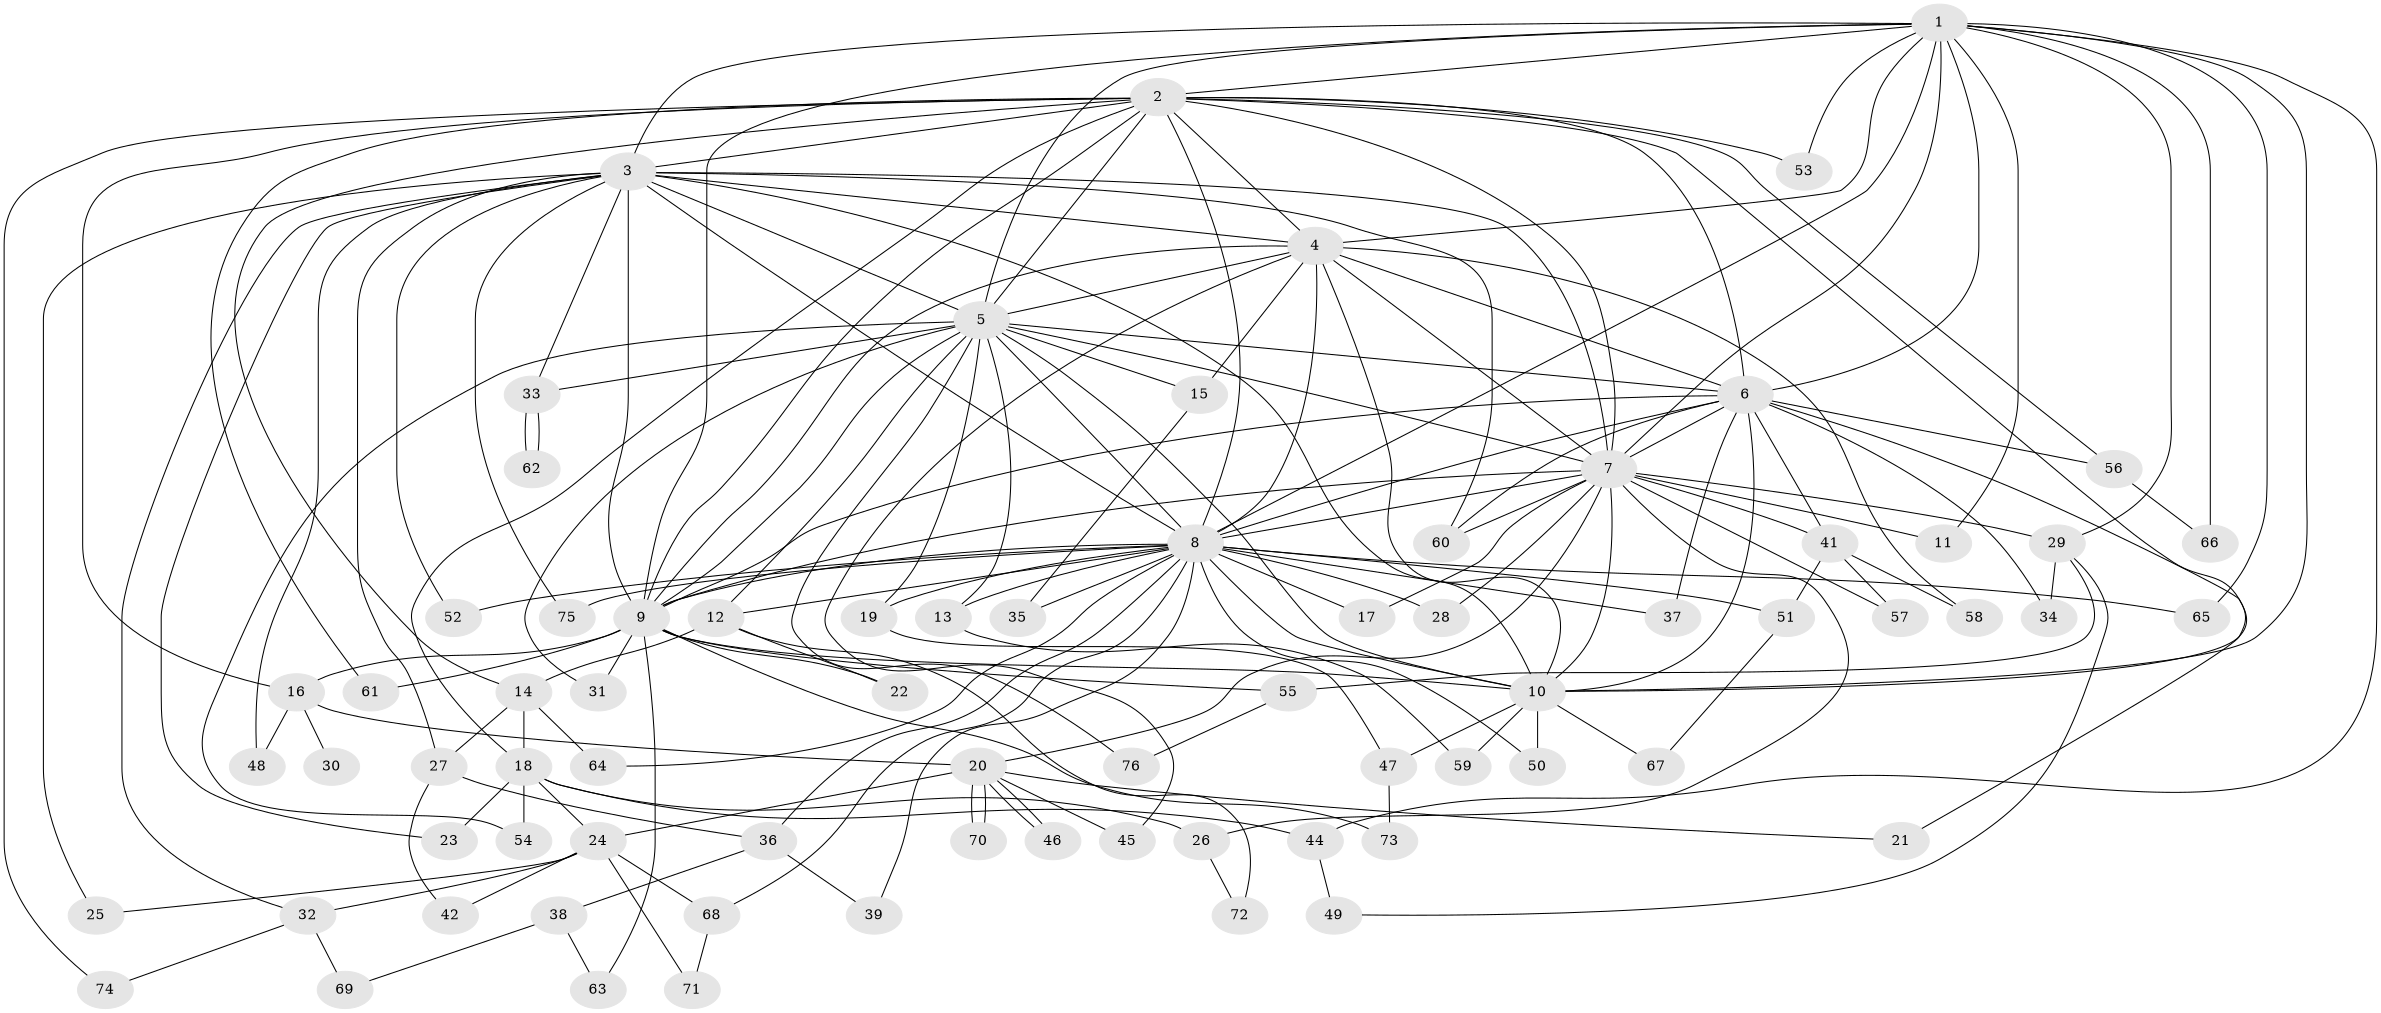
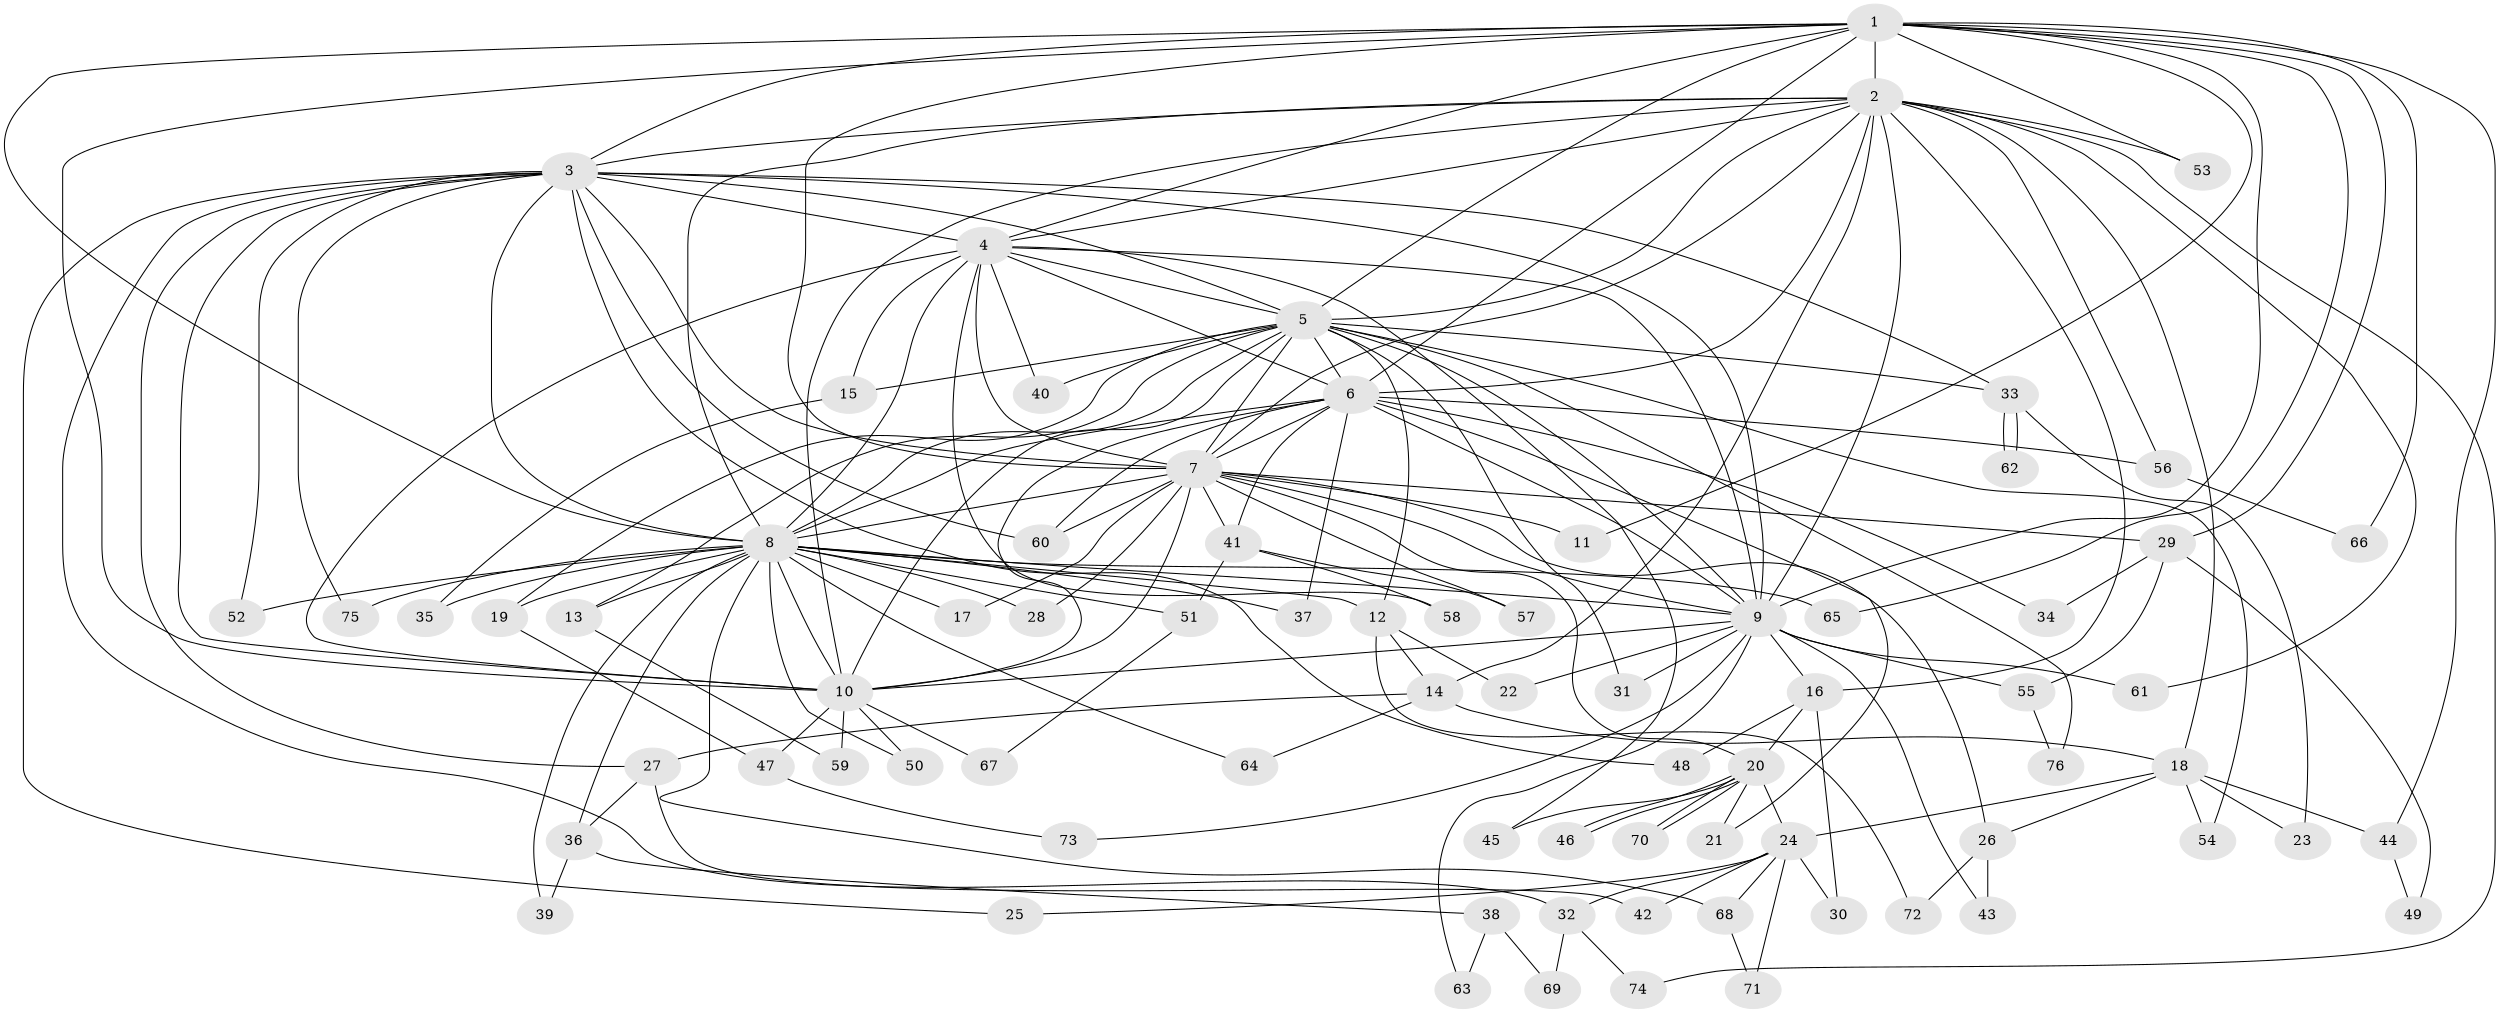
none -> (1041, 395)
(205, 478) -> (2257, 551)
none -> (1814, 878)
none -> (1988, 916)
